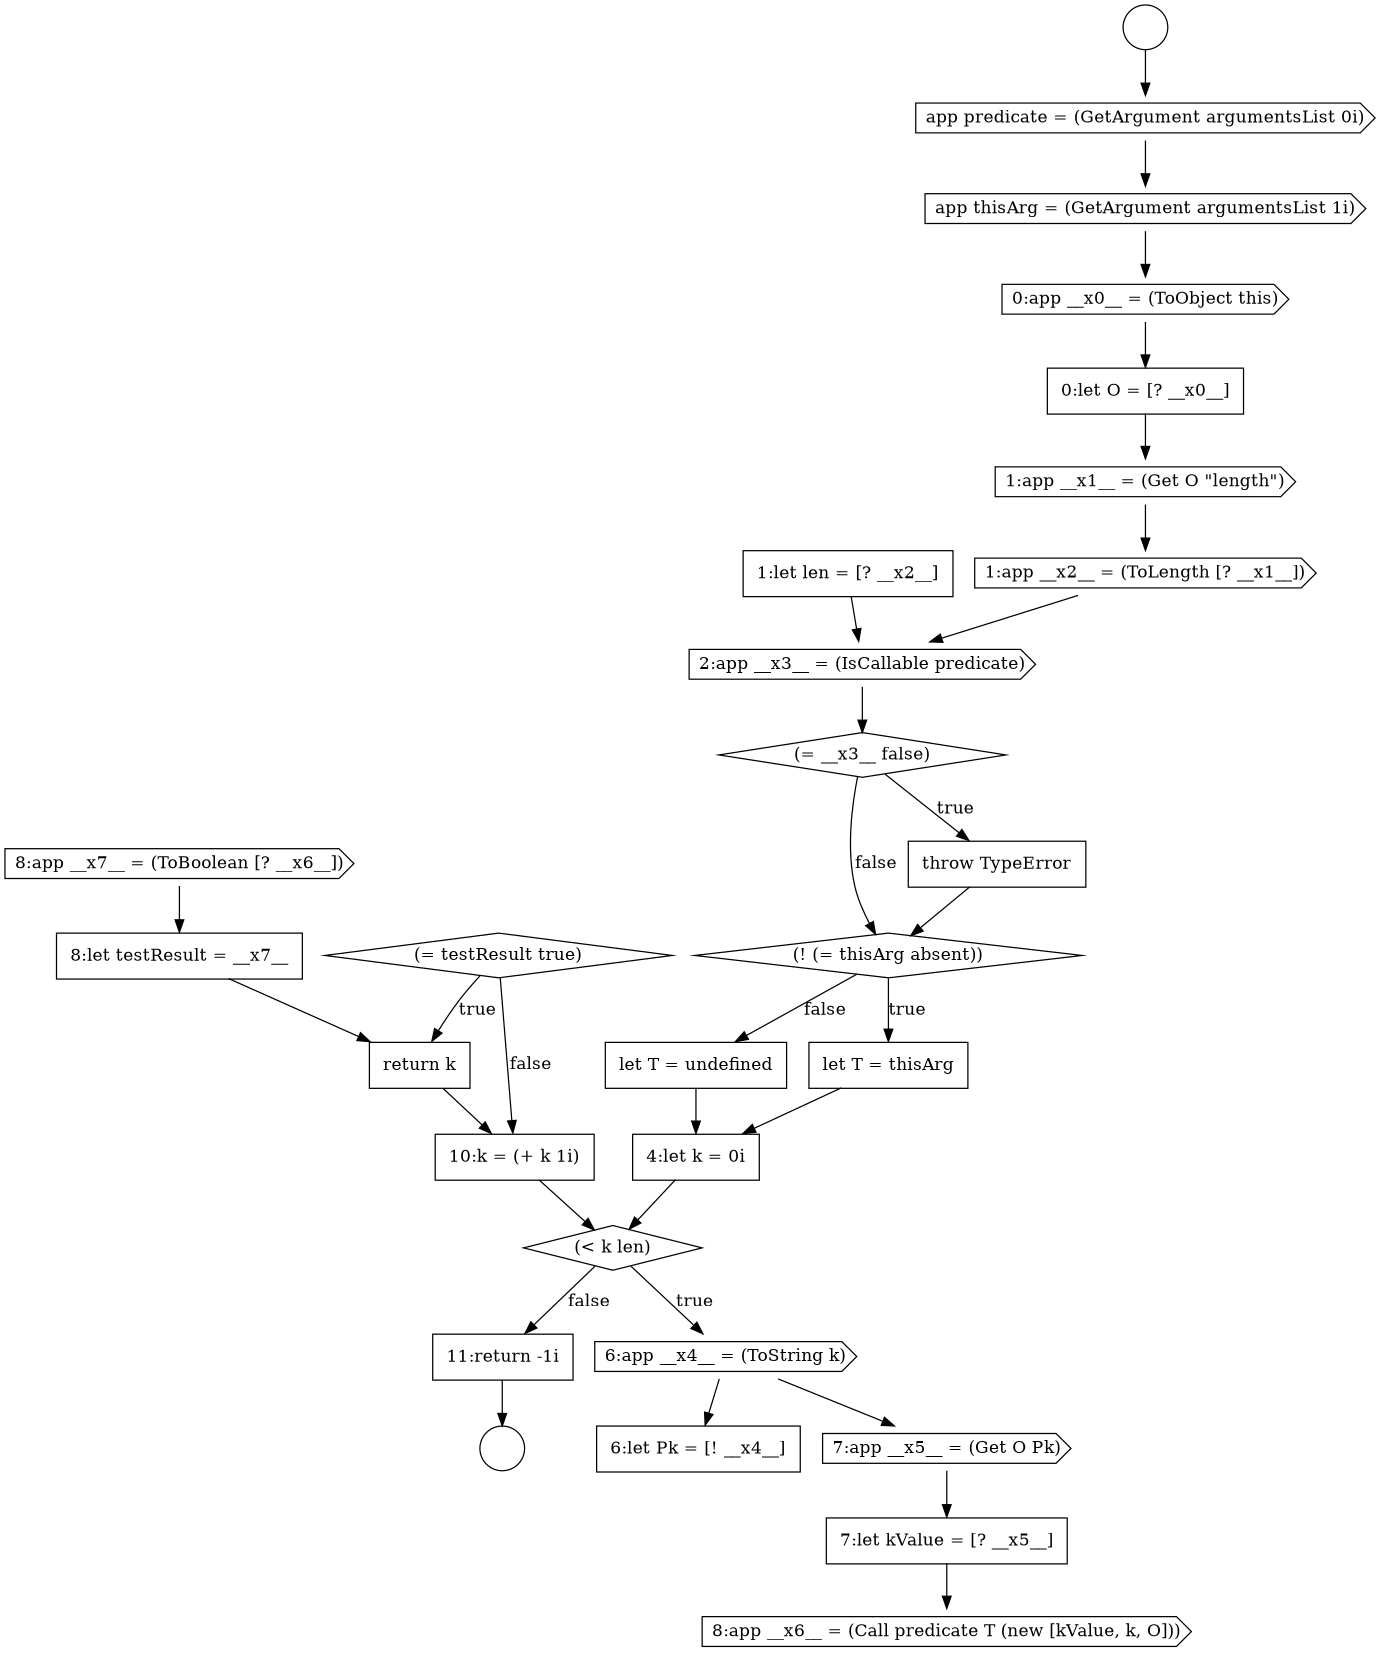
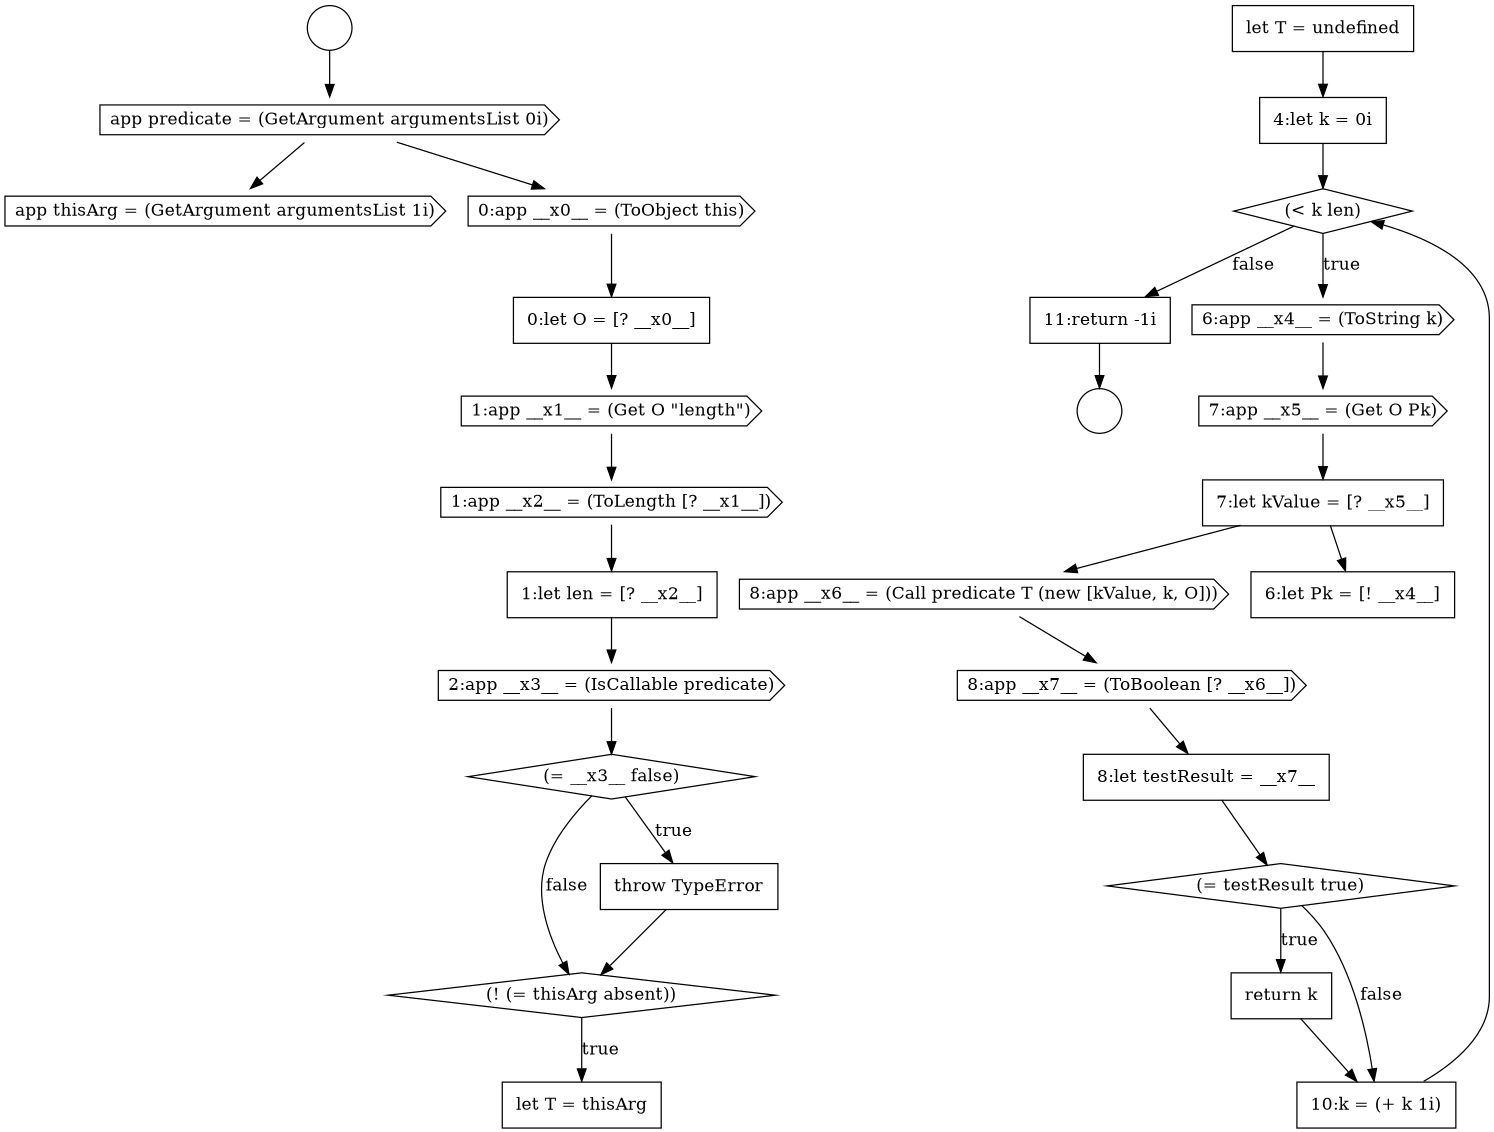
(1145, 248) -> (464, 164)
(1010, 617) -> (612, 541)
none -> (1052, 636)
(802, 1005) -> none
(294, 1008) -> (1241, 827)
(798, 1108) -> none
(714, 1396) -> (1336, 542)
